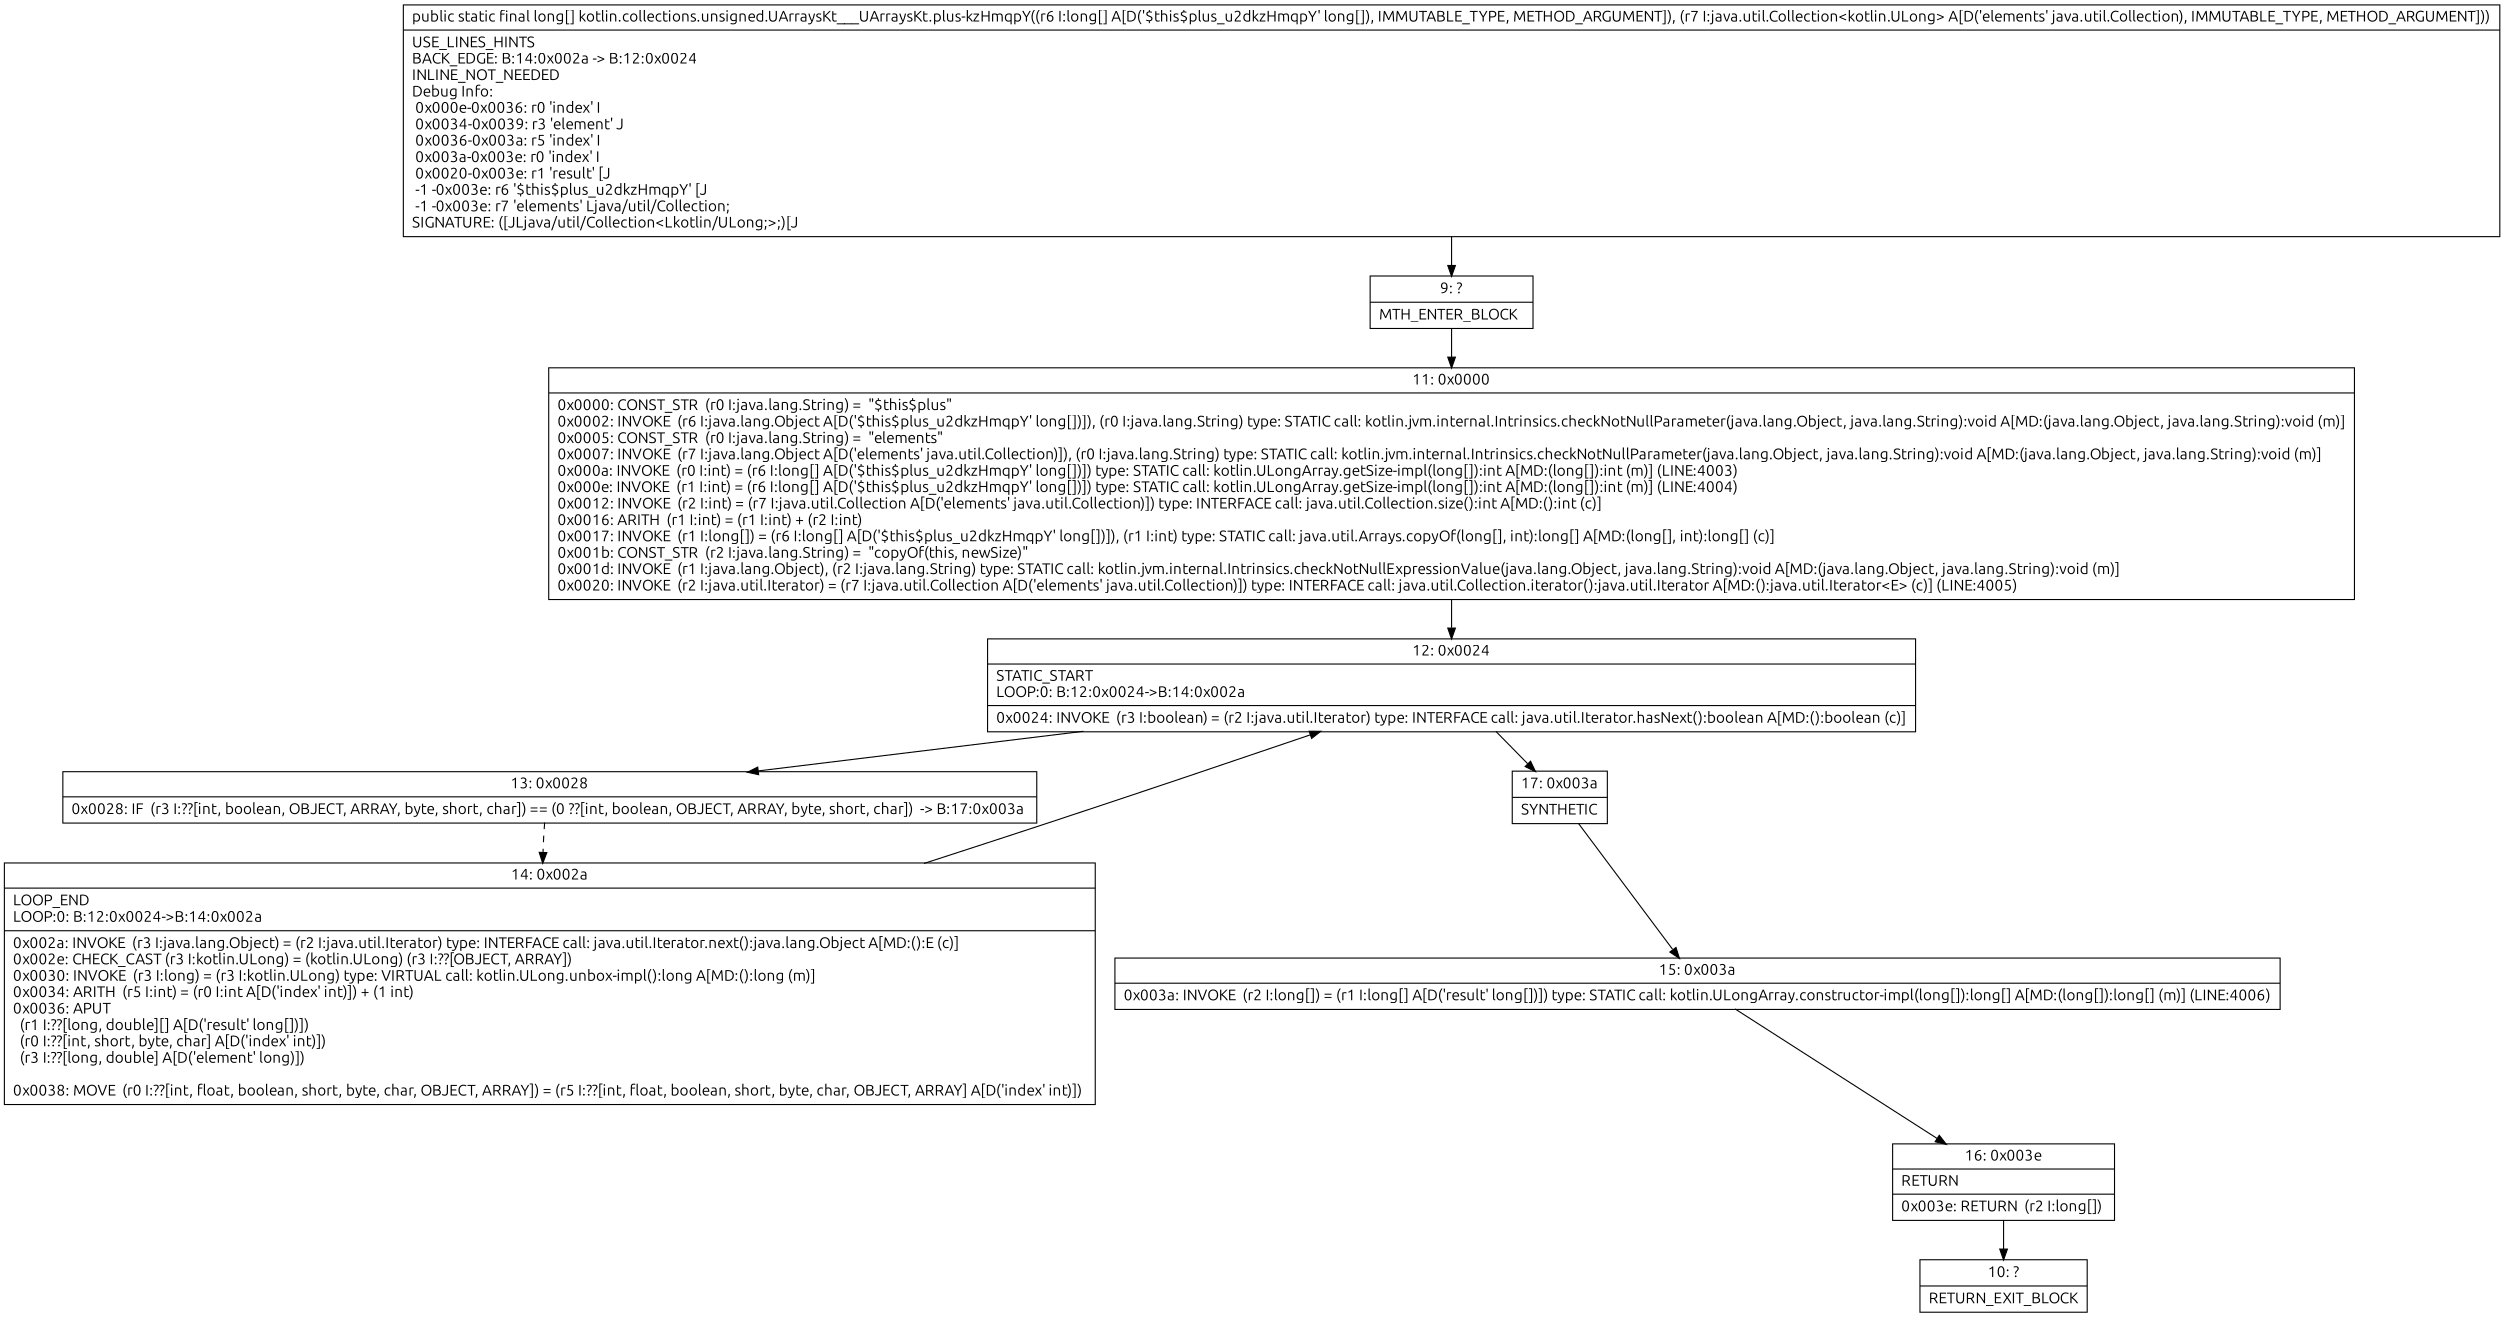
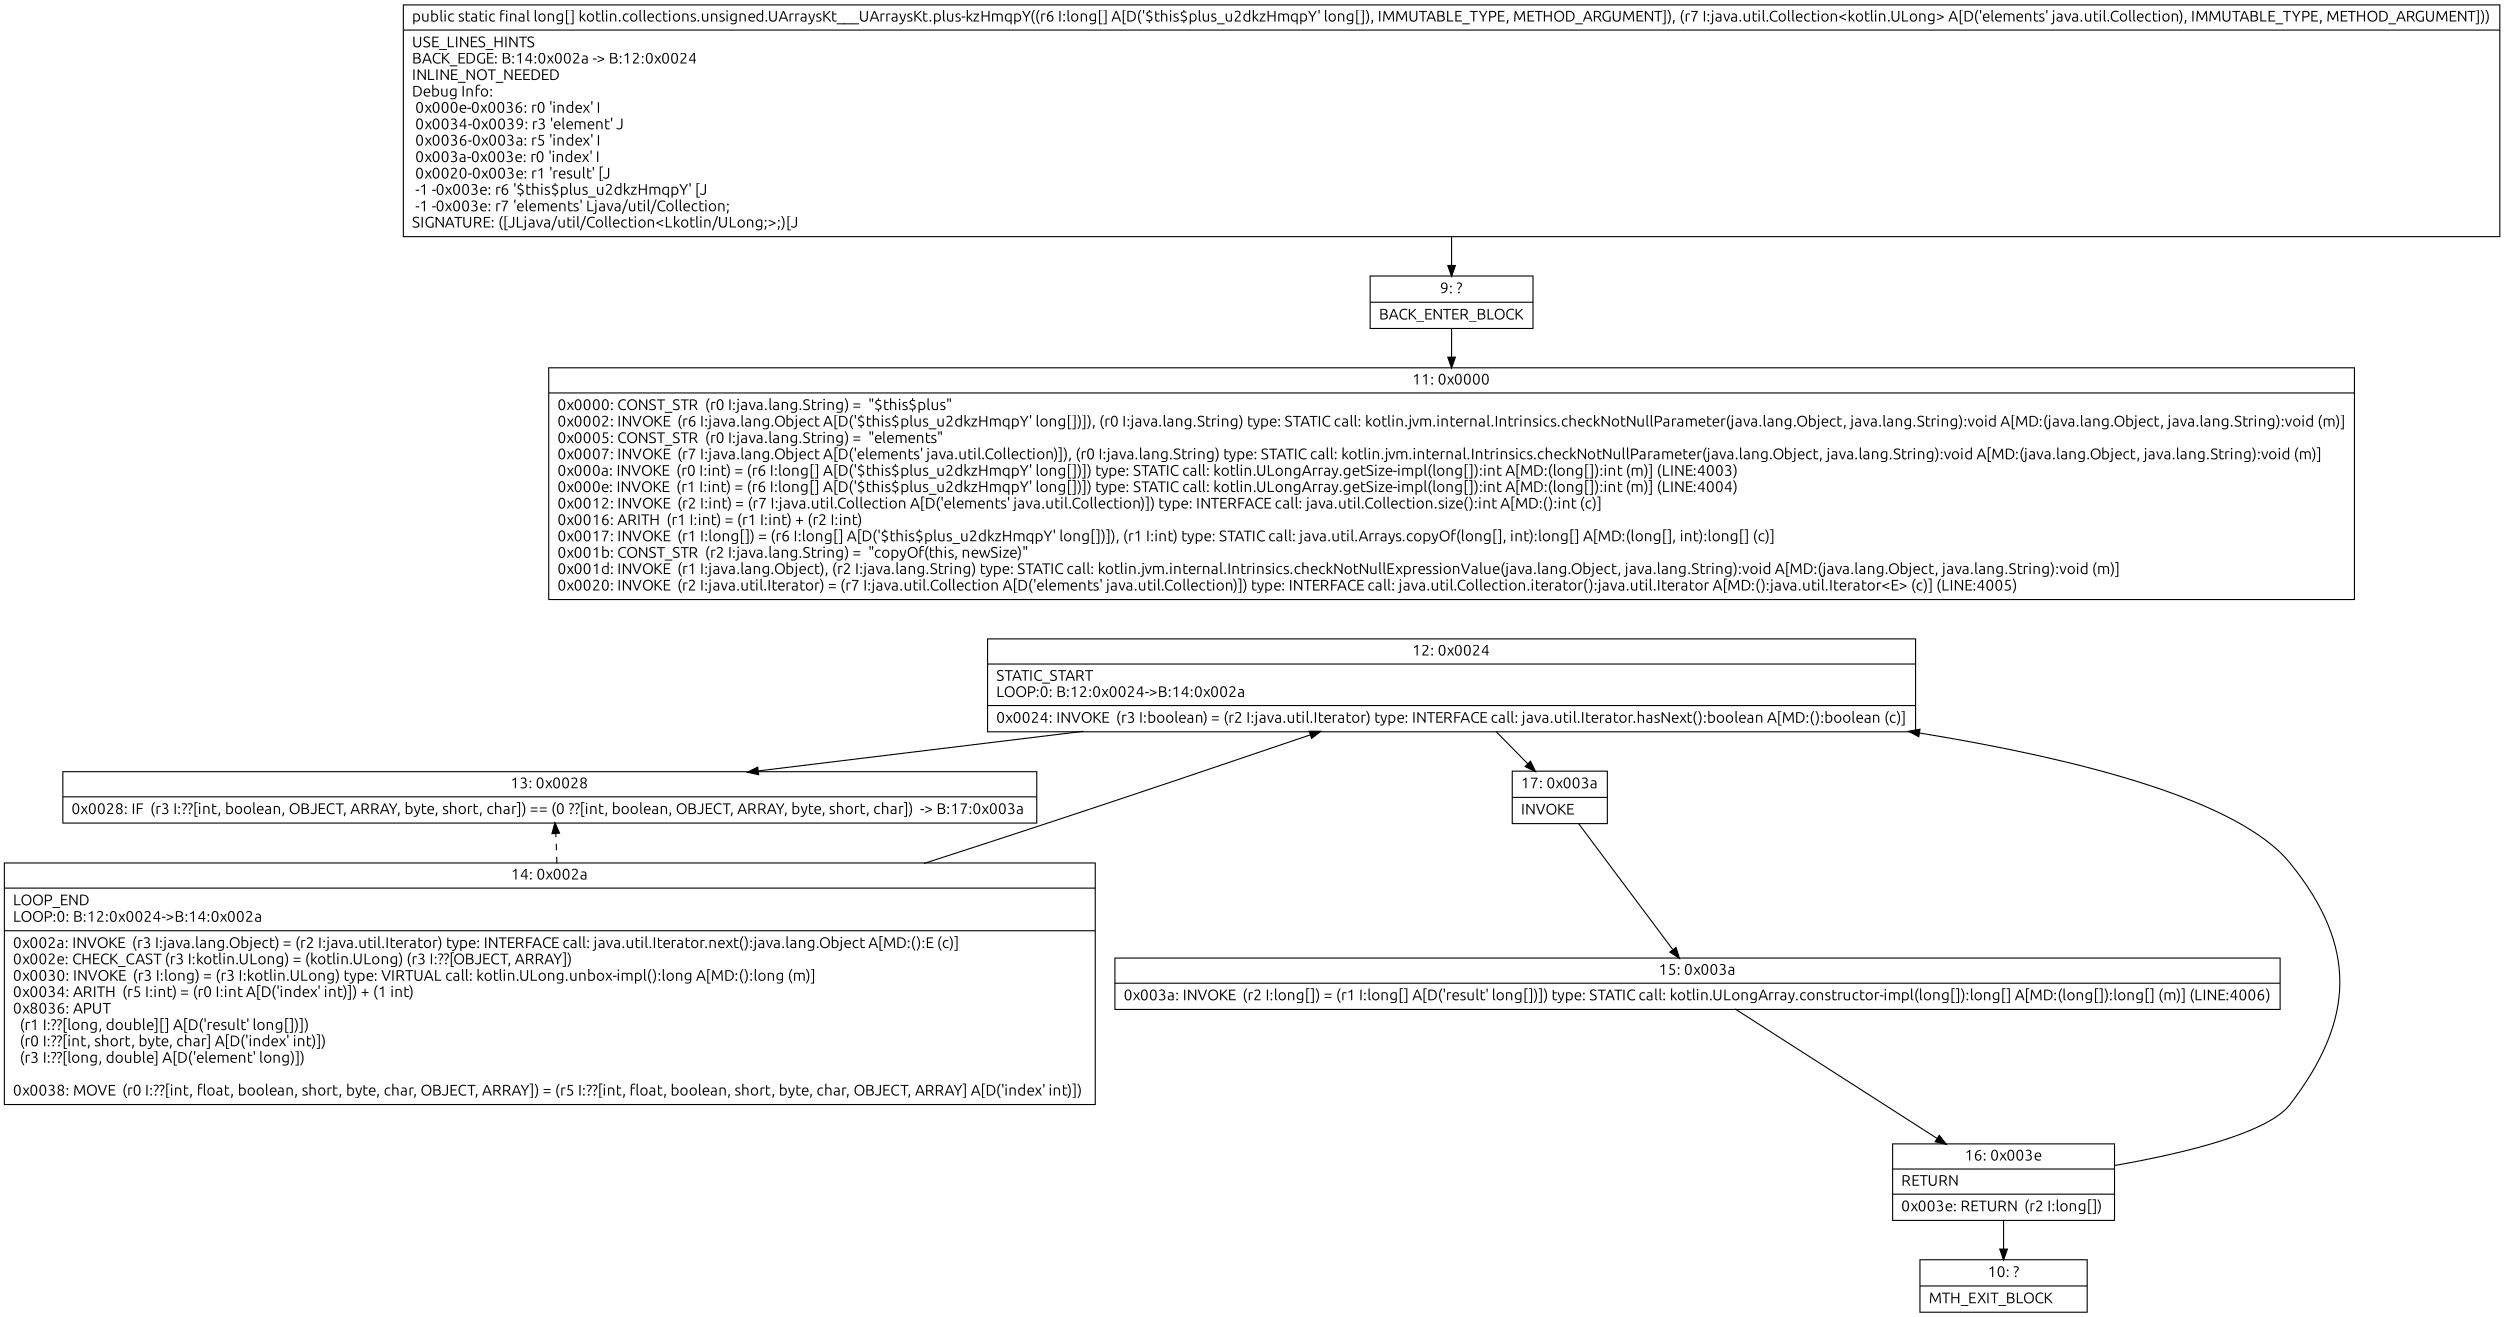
(1448, 315) -> (1452, 315)
(1452, 613) -> (2306, 886)
(1559, 810) -> (1548, 810)
(544, 837) -> (556, 848)
(66, 1009) -> (66, 1009)
(2004, 1299) -> (1991, 1299)
